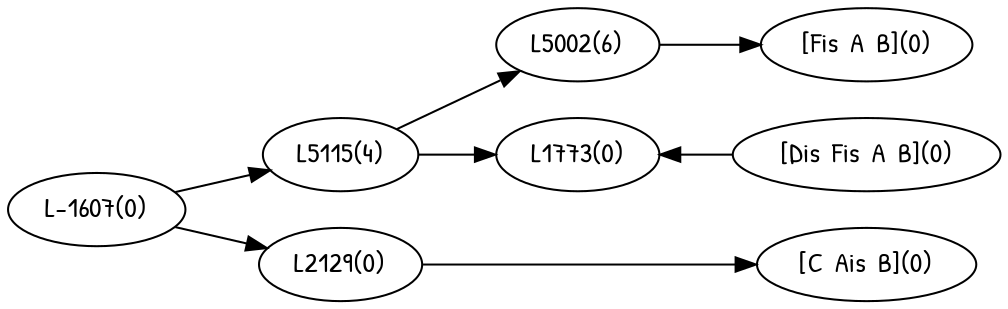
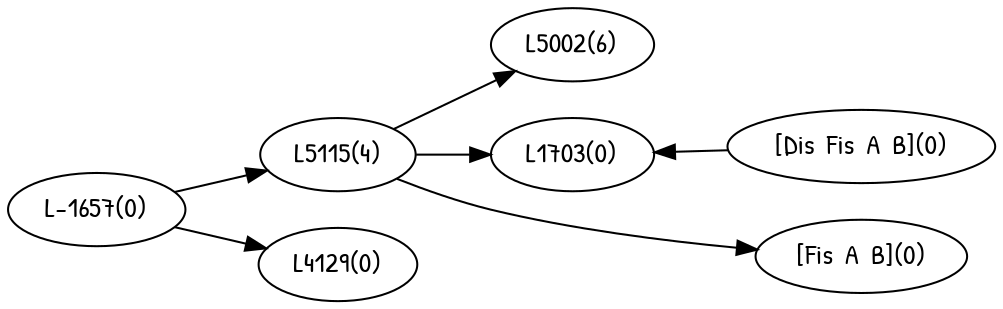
(700, 45) -> (564, 225)
(578, 155) -> (573, 155)
(97, 210) -> (97, 210)
(341, 265) -> (338, 265)
(867, 265) -> none
